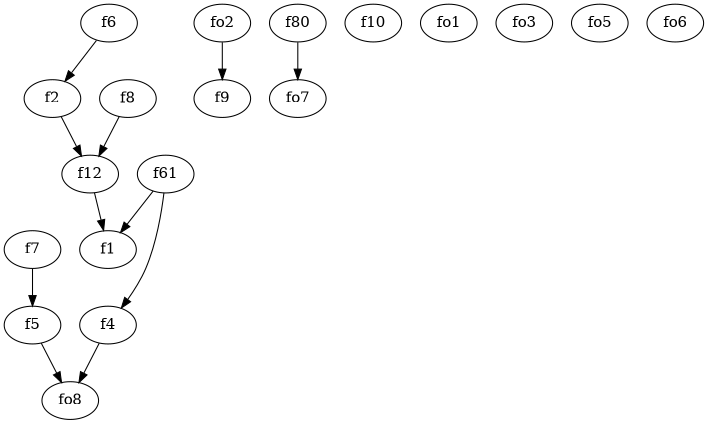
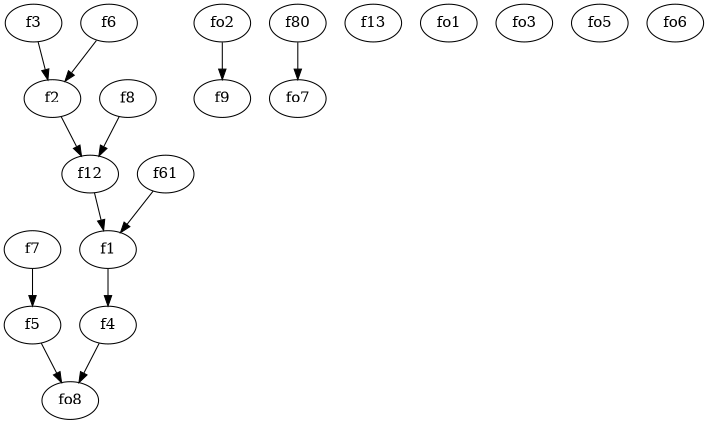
none -> (34, 23)
(373, 23) -> (373, 23)
(153, 249) -> (108, 282)
